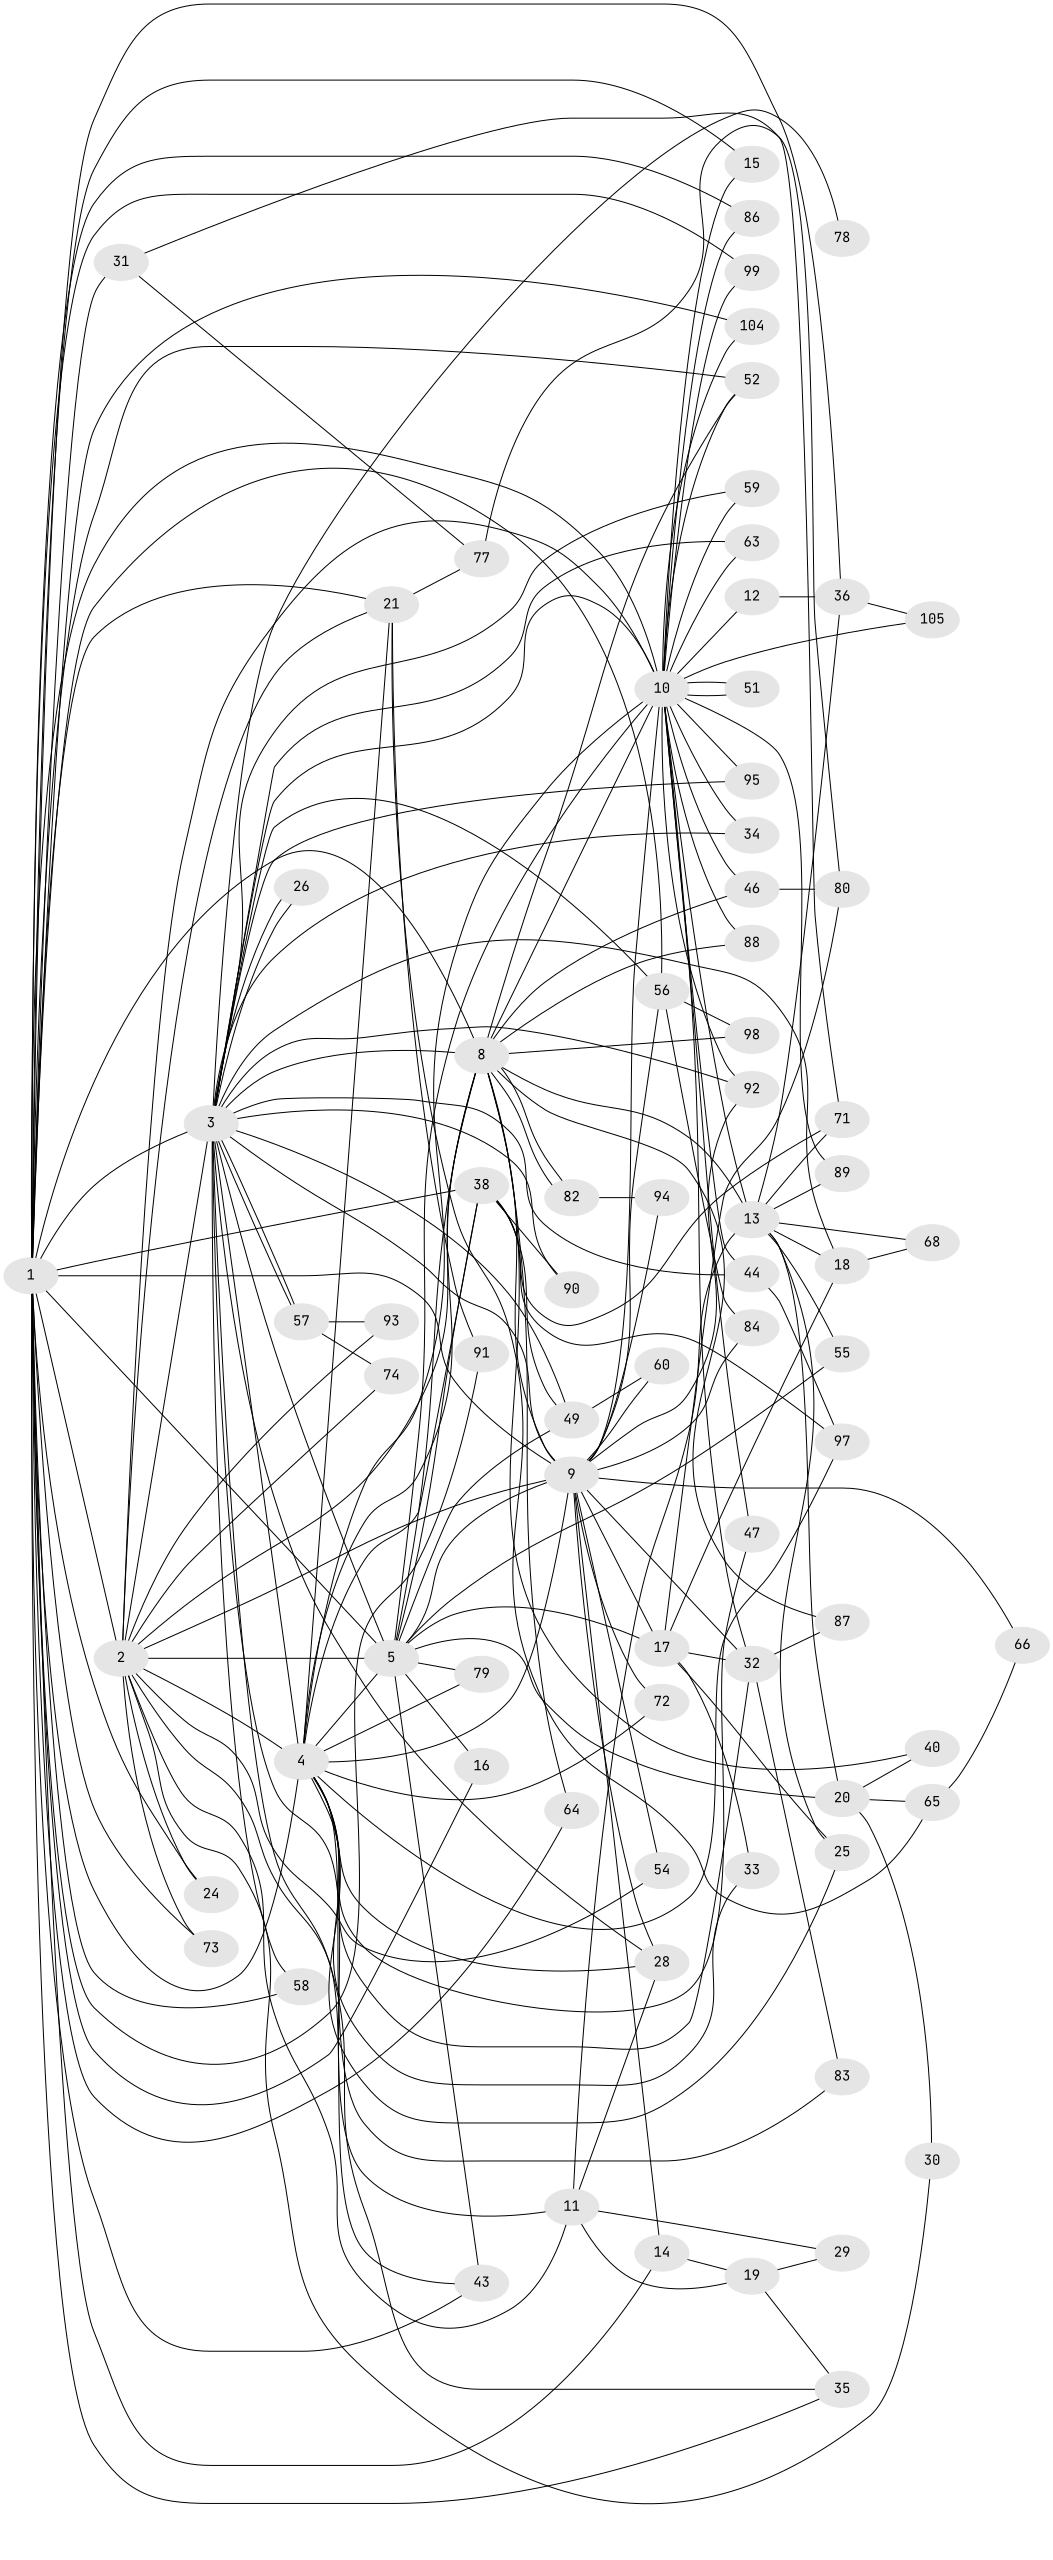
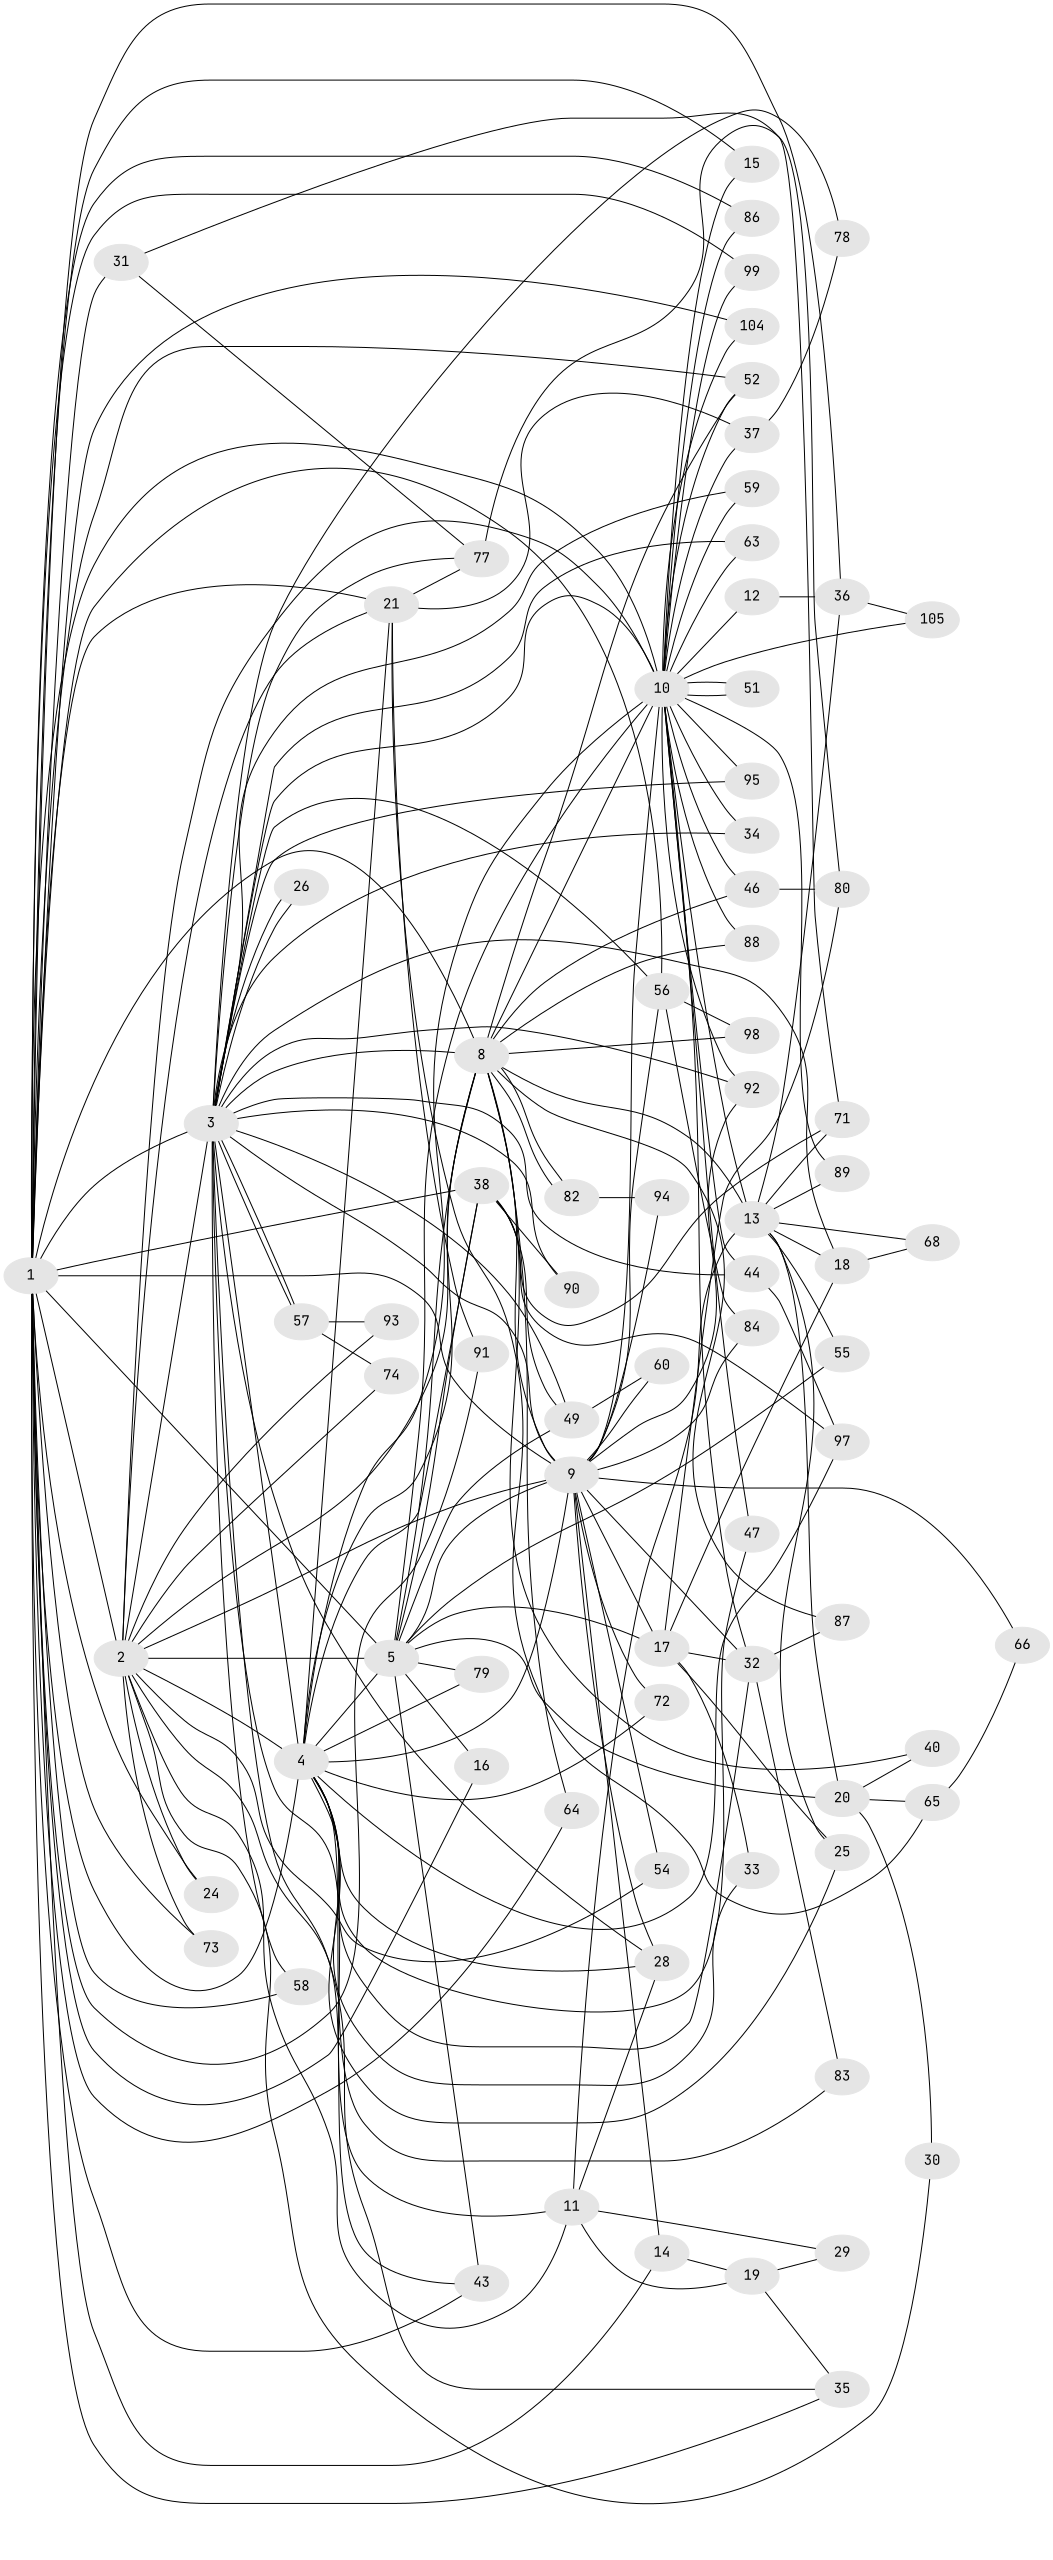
none -> (752, 435)
(290, 1395) -> (255, 743)
